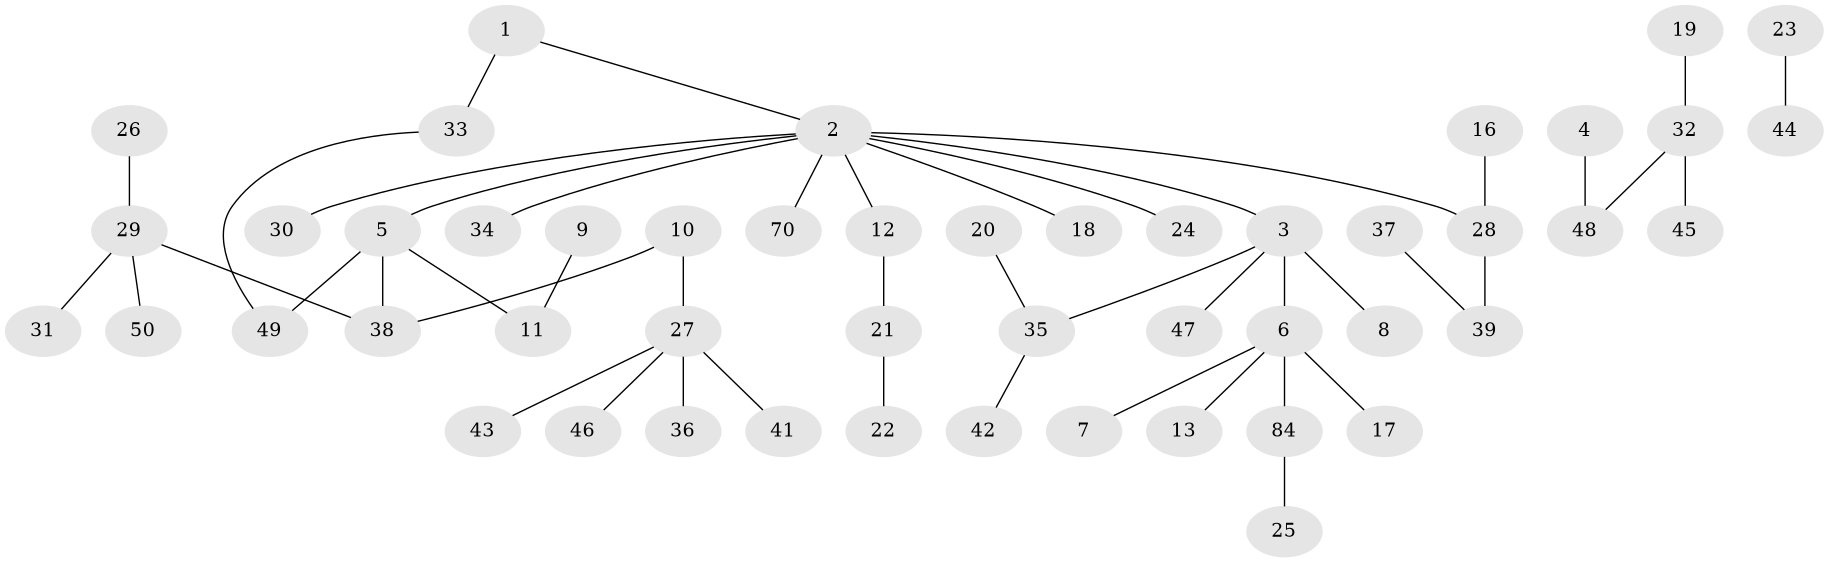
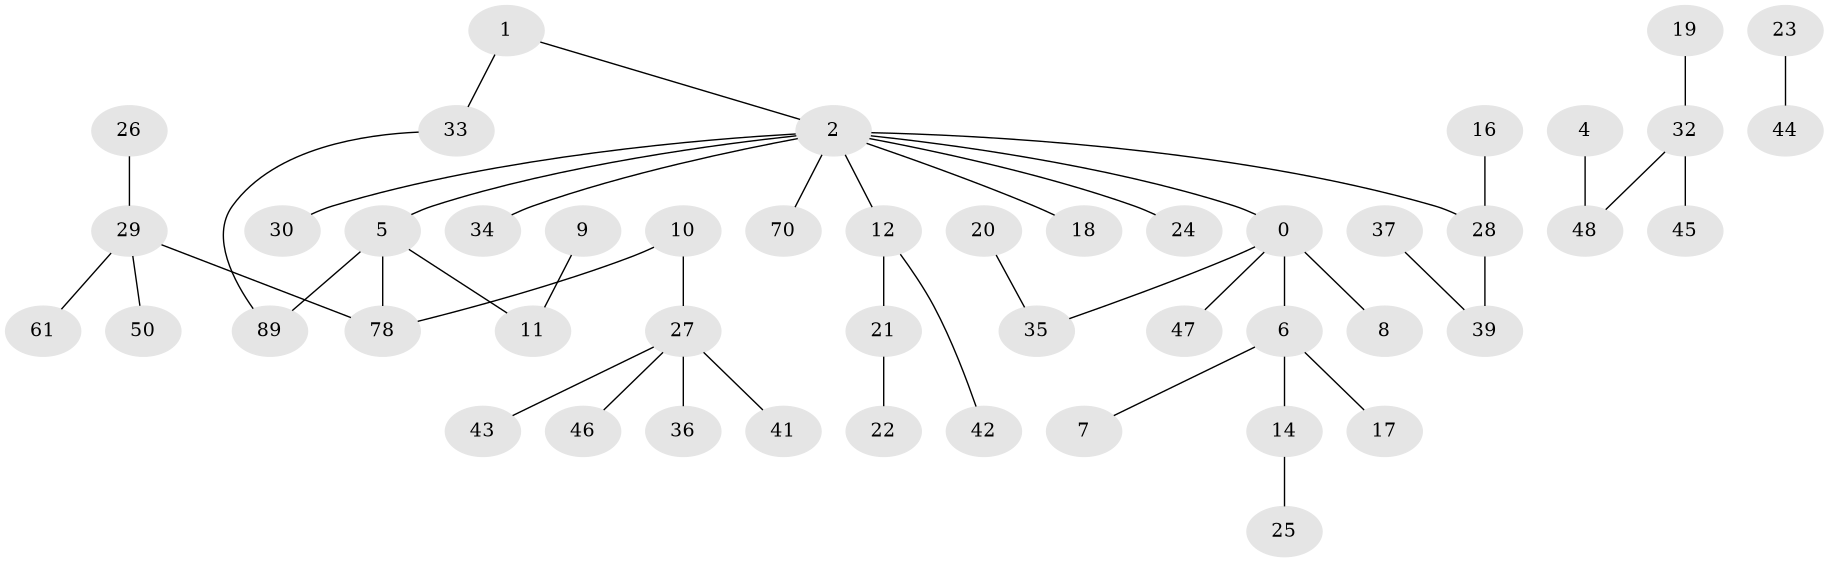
(1285, 231) -> (1285, 231)
(43, 331) -> (43, 331)
(270, 331) -> (270, 331)
(383, 331) -> (383, 331)
(1010, 381) -> (944, 327)
(1184, 431) -> none
(1285, 431) -> (1285, 431)
